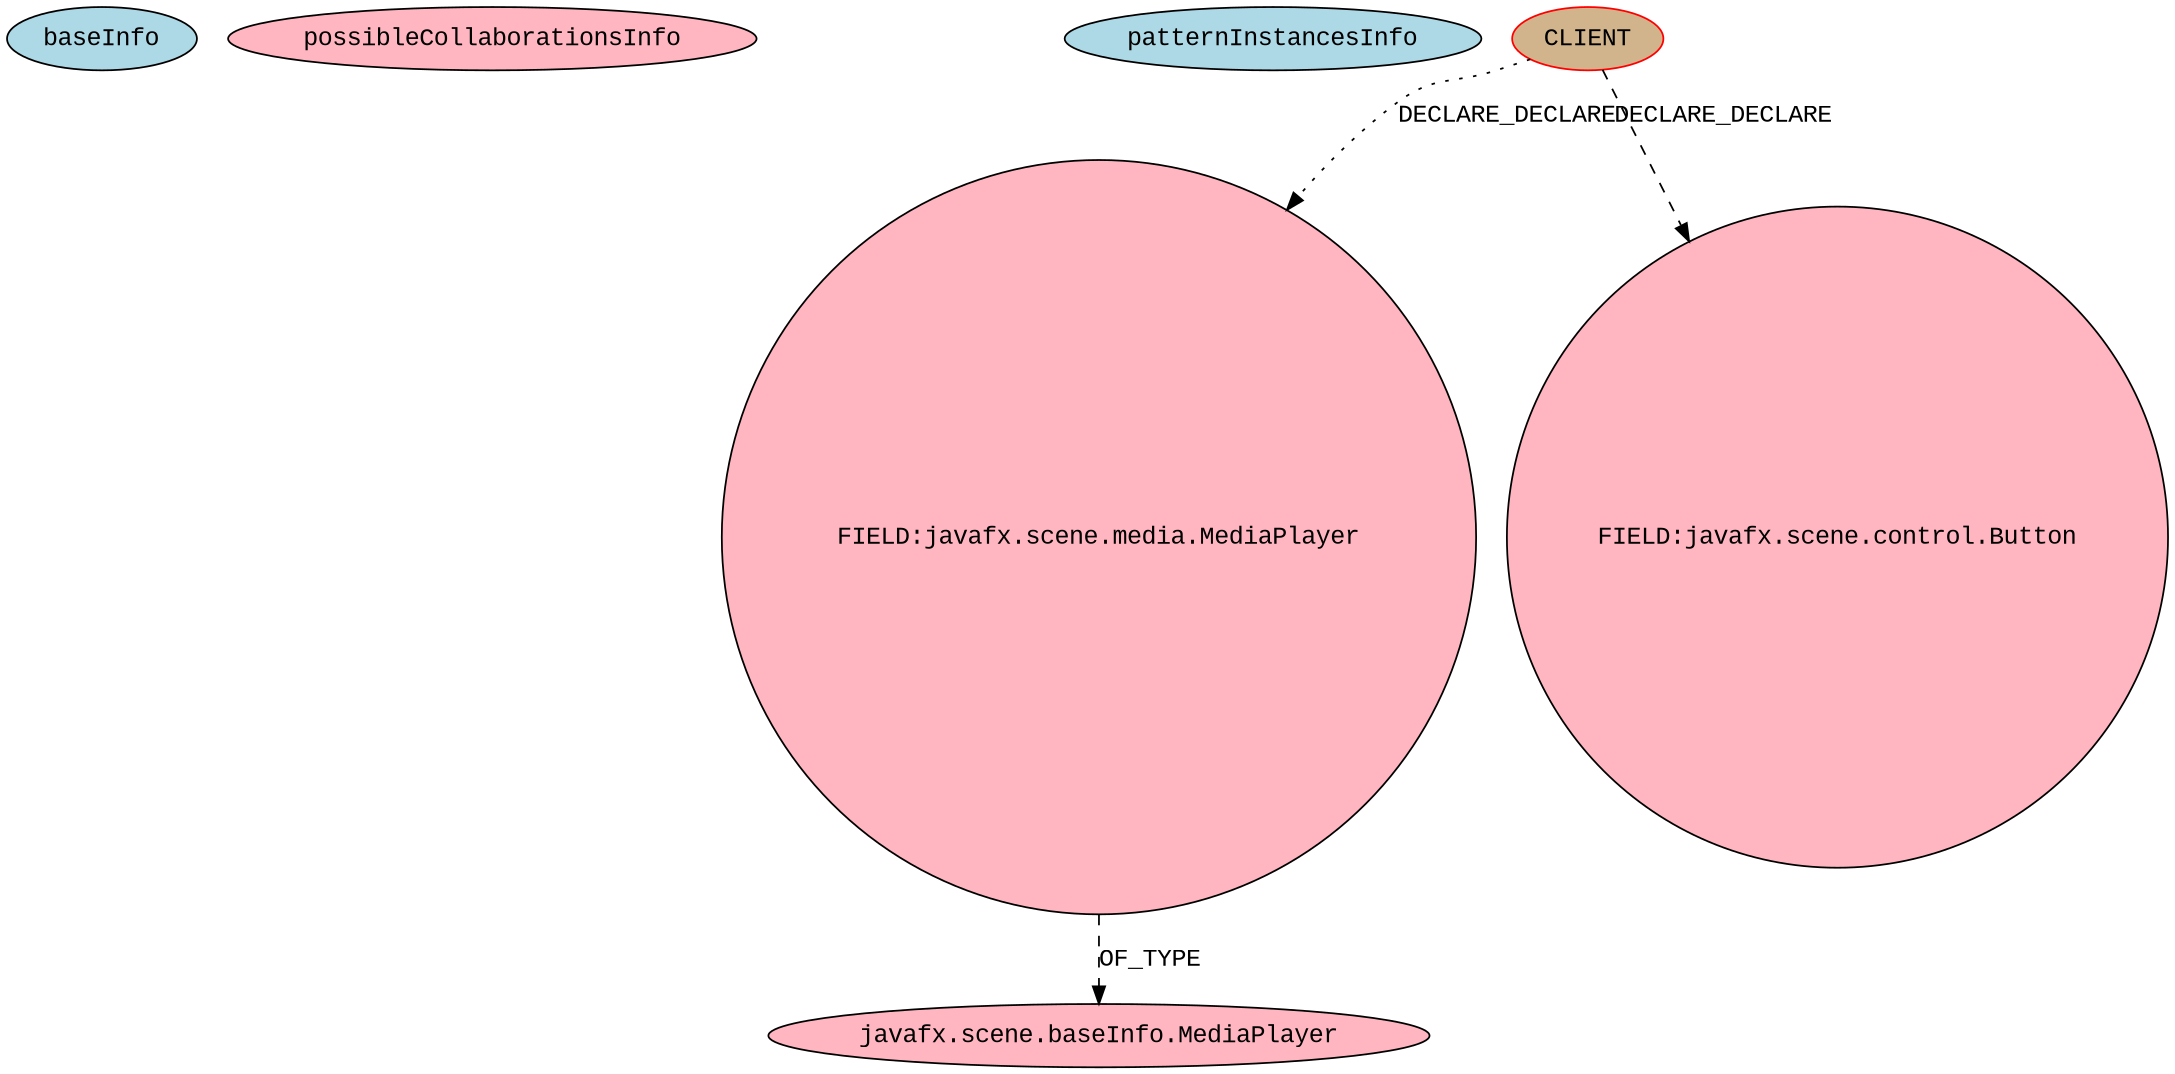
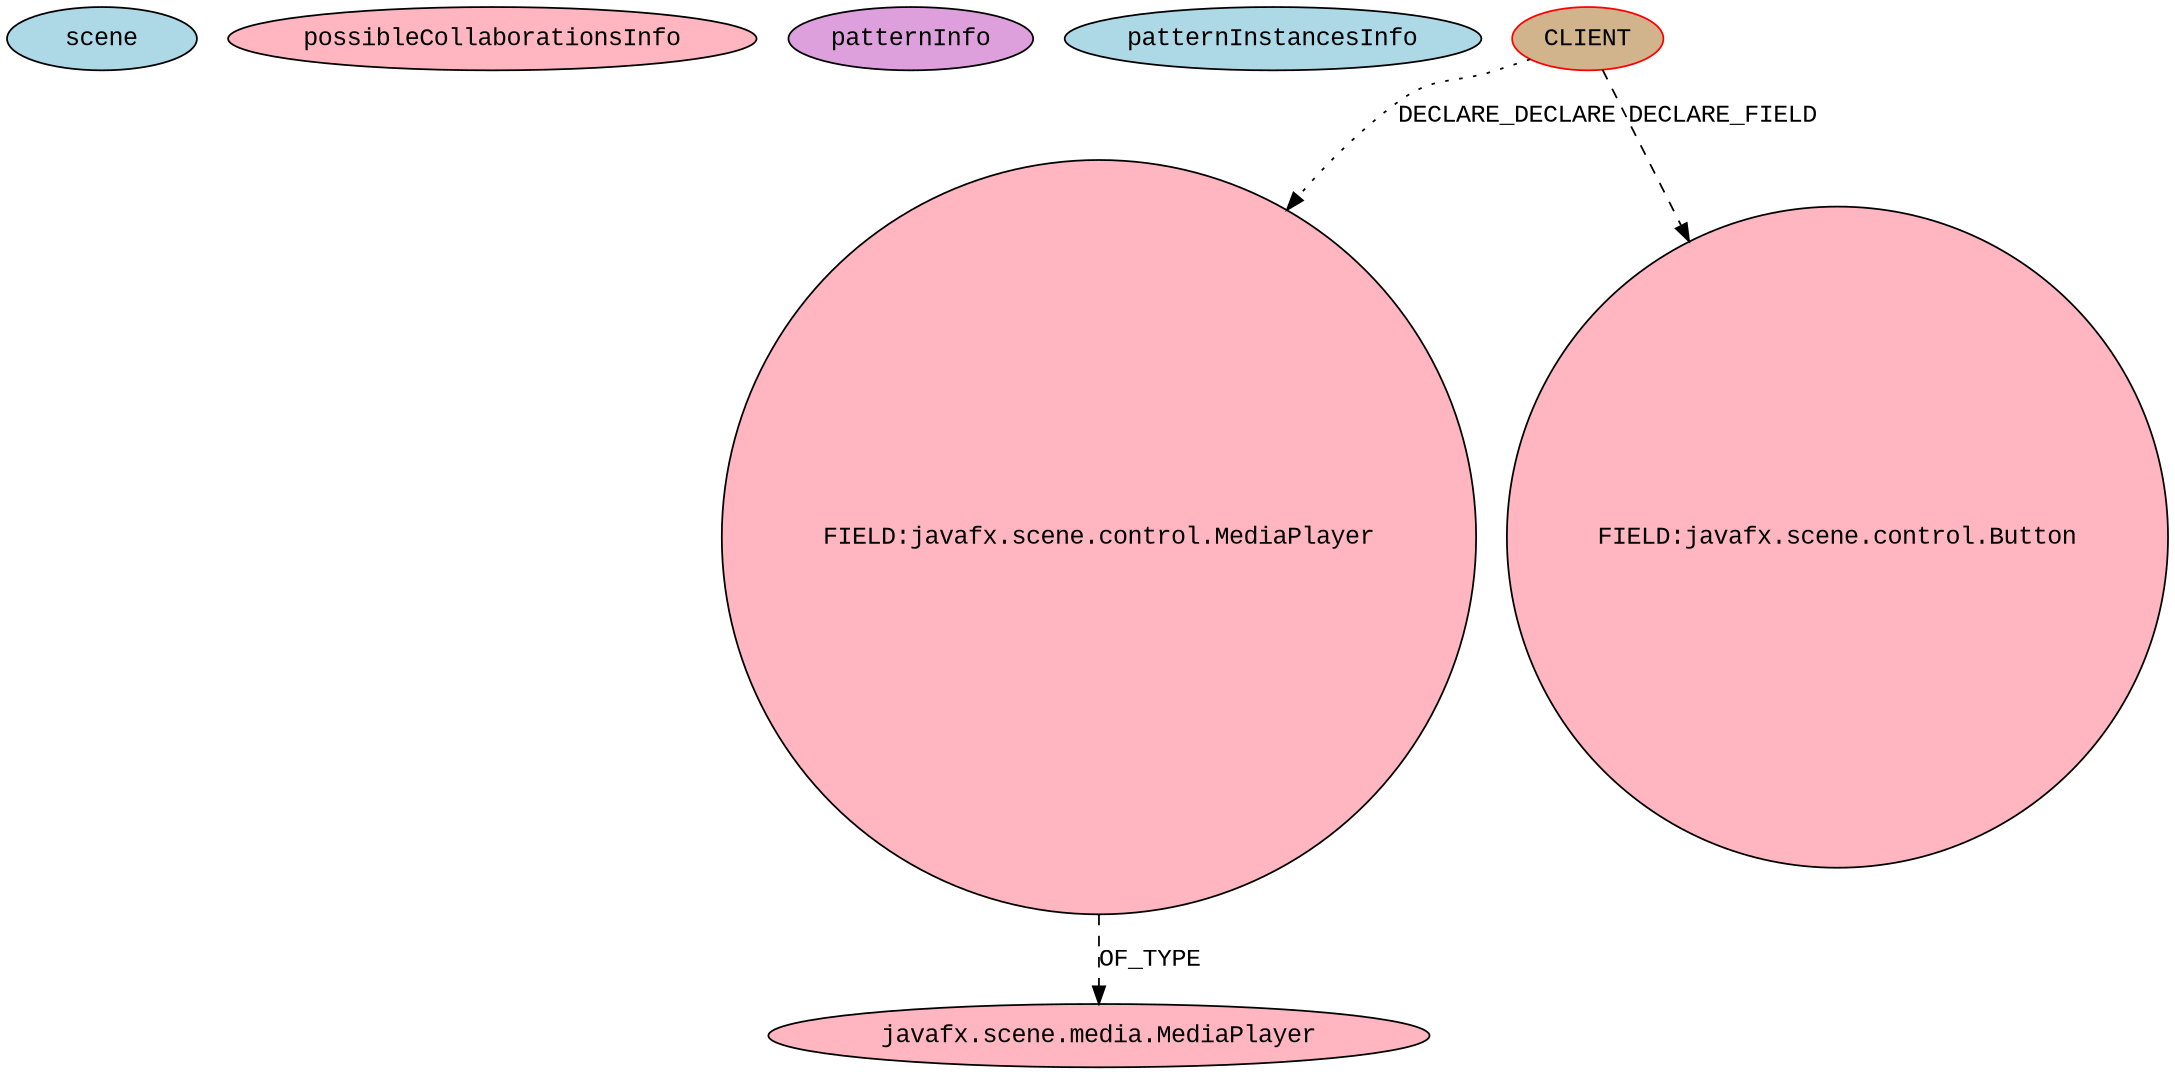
(102, 39) -> (102, 39)
none -> (911, 39)
(1723, 115) -> (1723, 115)
(1099, 537) -> (1099, 537)
(1099, 1036) -> (1099, 1036)
